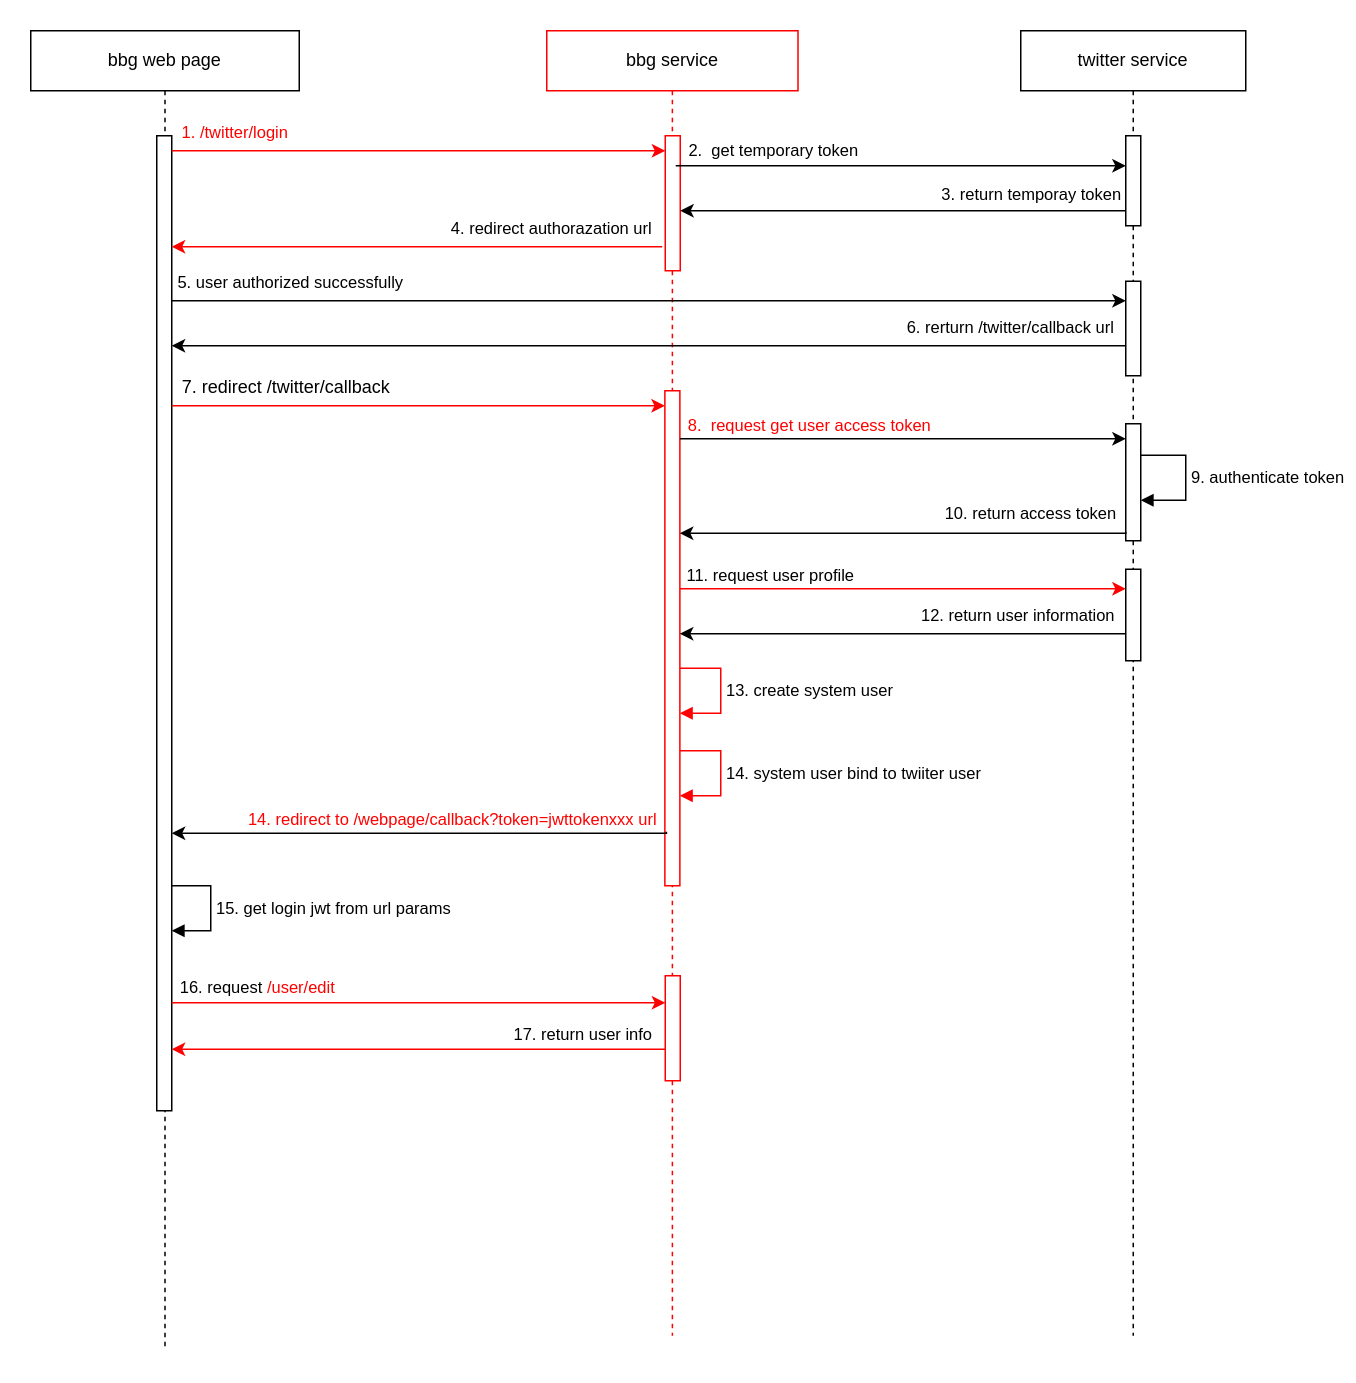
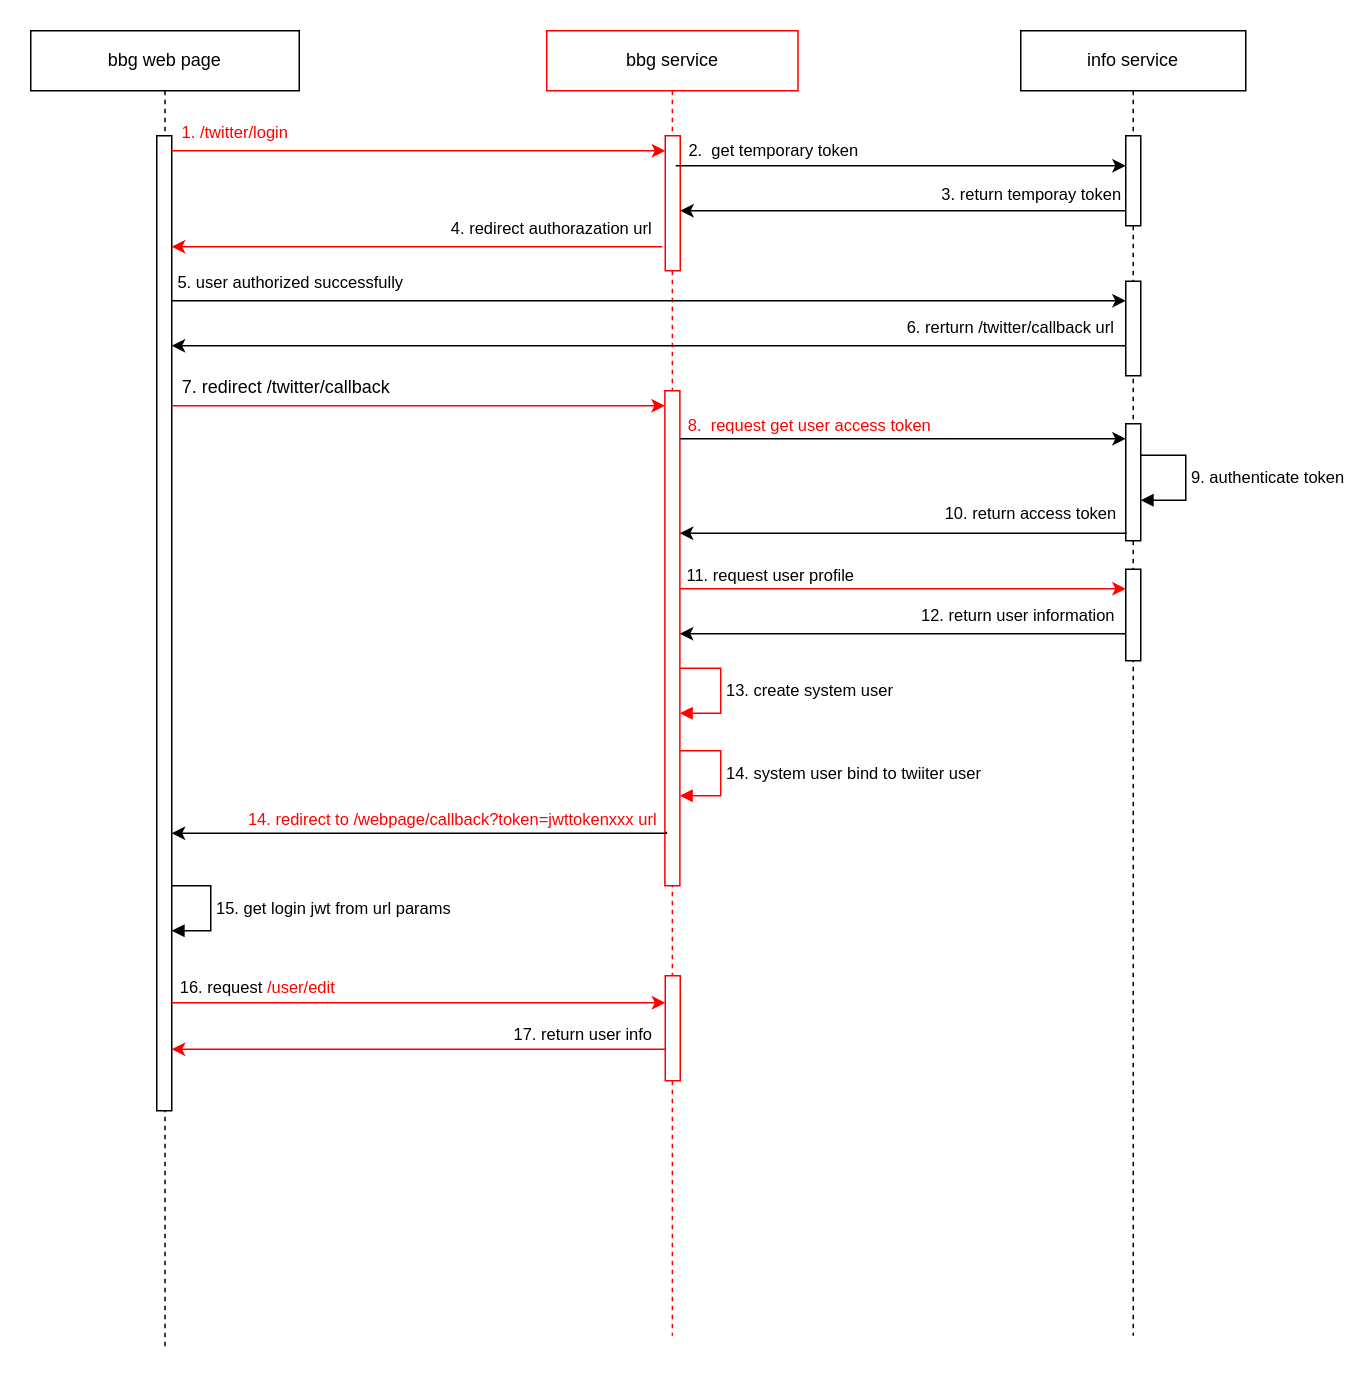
(1133, 61) -> (1133, 61)
